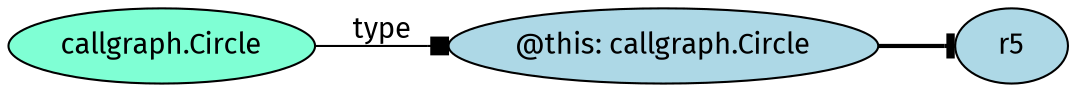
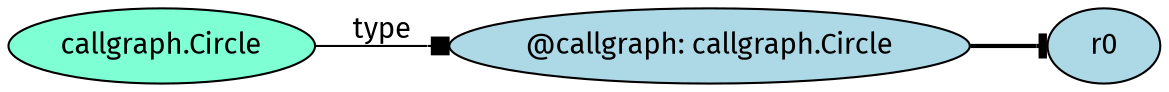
(663, 46) -> (710, 46)
(1012, 46) -> (1104, 46)
